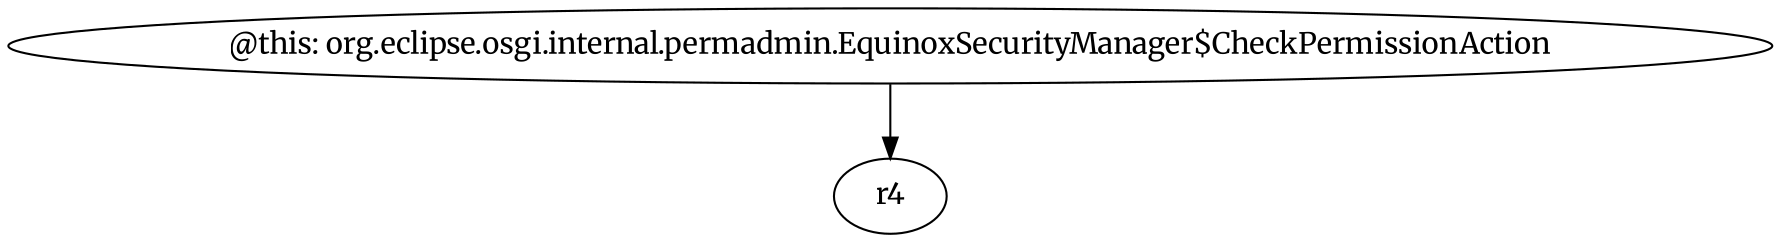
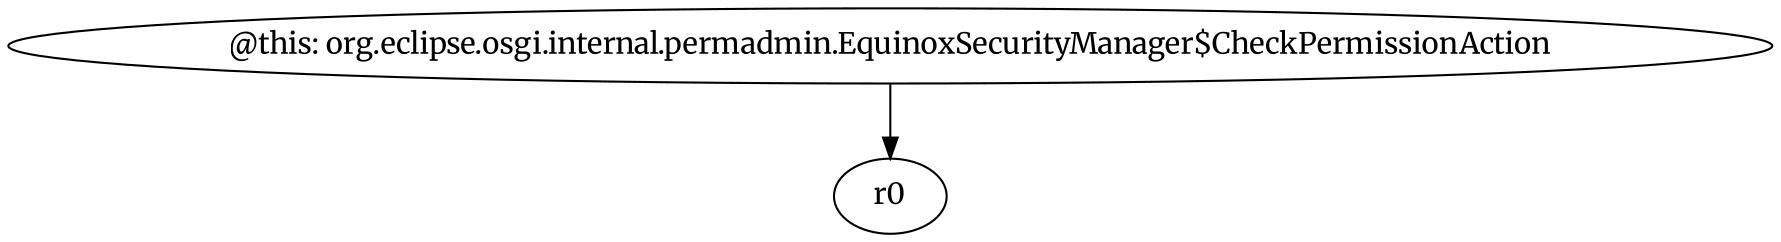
(890, 196) -> (890, 196)
